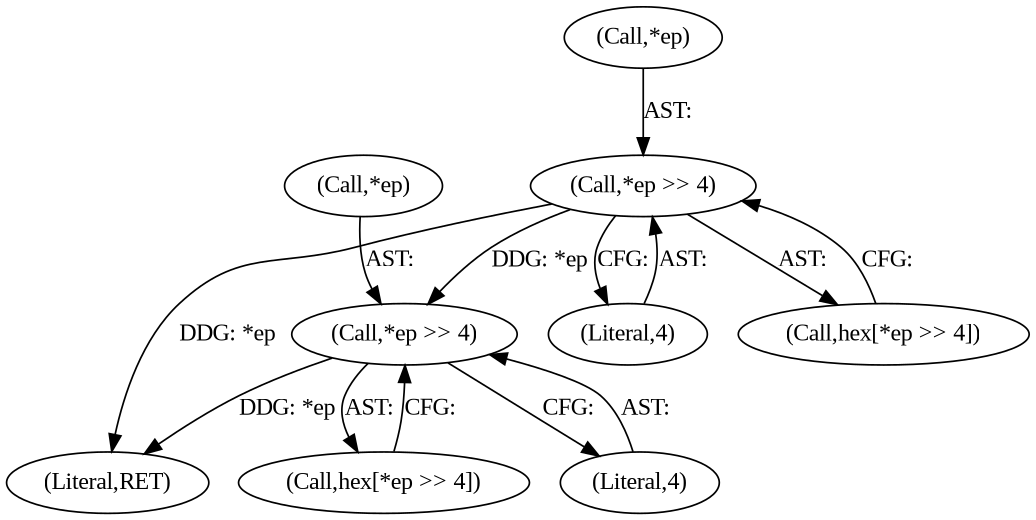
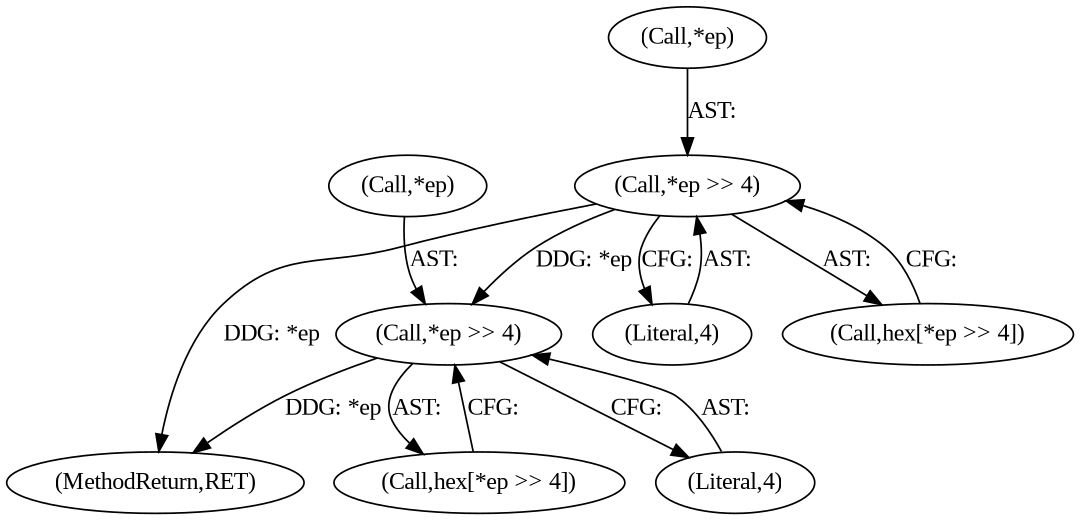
(108, 483) -> (155, 483)
